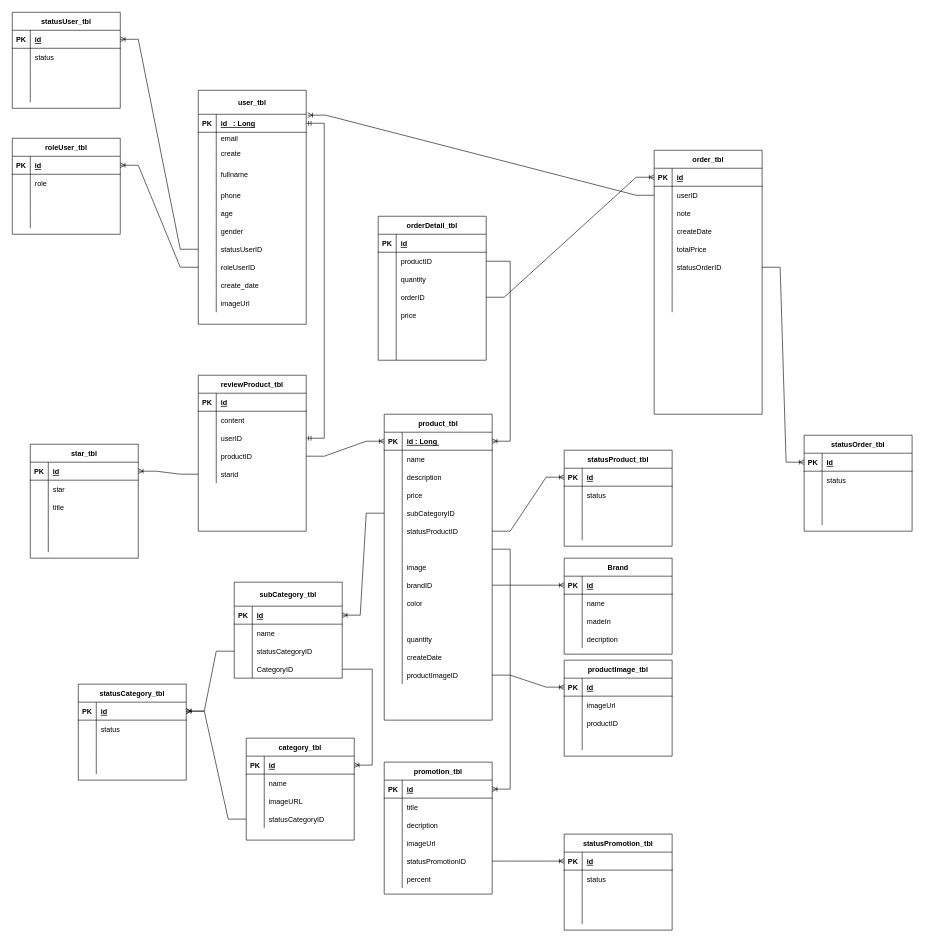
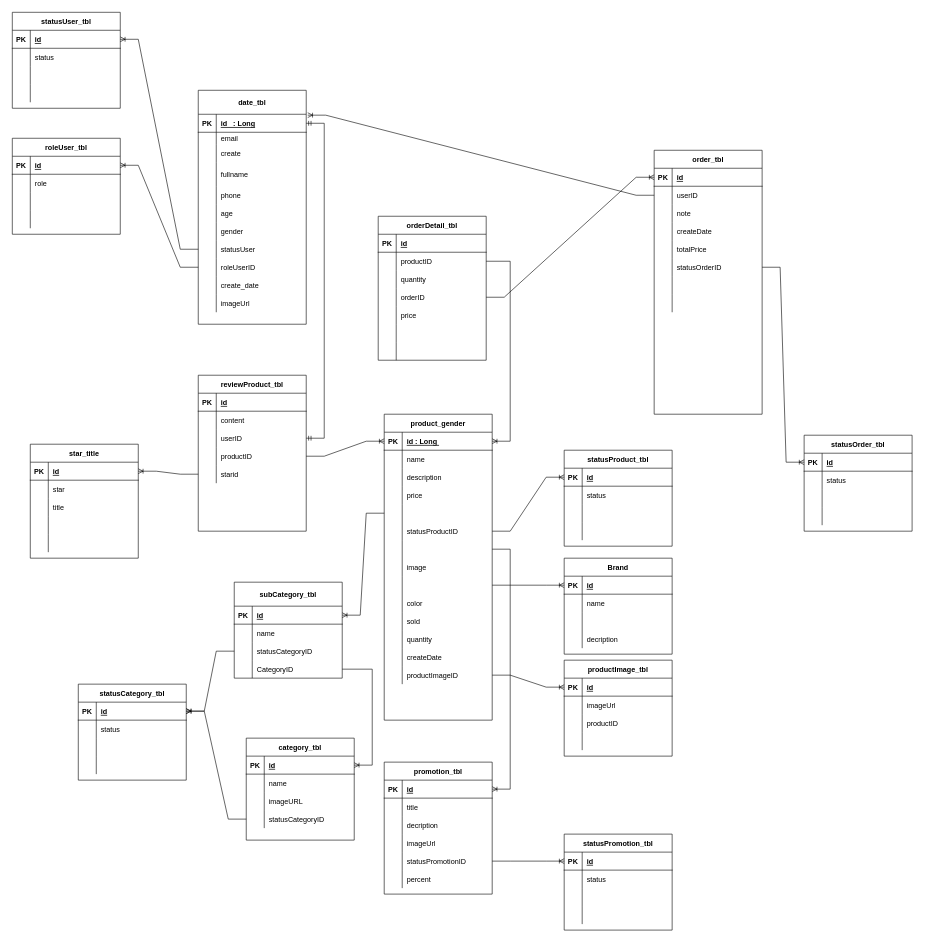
(252, 103) -> (252, 103)
(245, 250) -> (241, 250)
(438, 424) -> (438, 424)
(84, 454) -> (84, 454)
(447, 513) -> none
(447, 585) -> none
none -> (447, 621)
(627, 621) -> none
